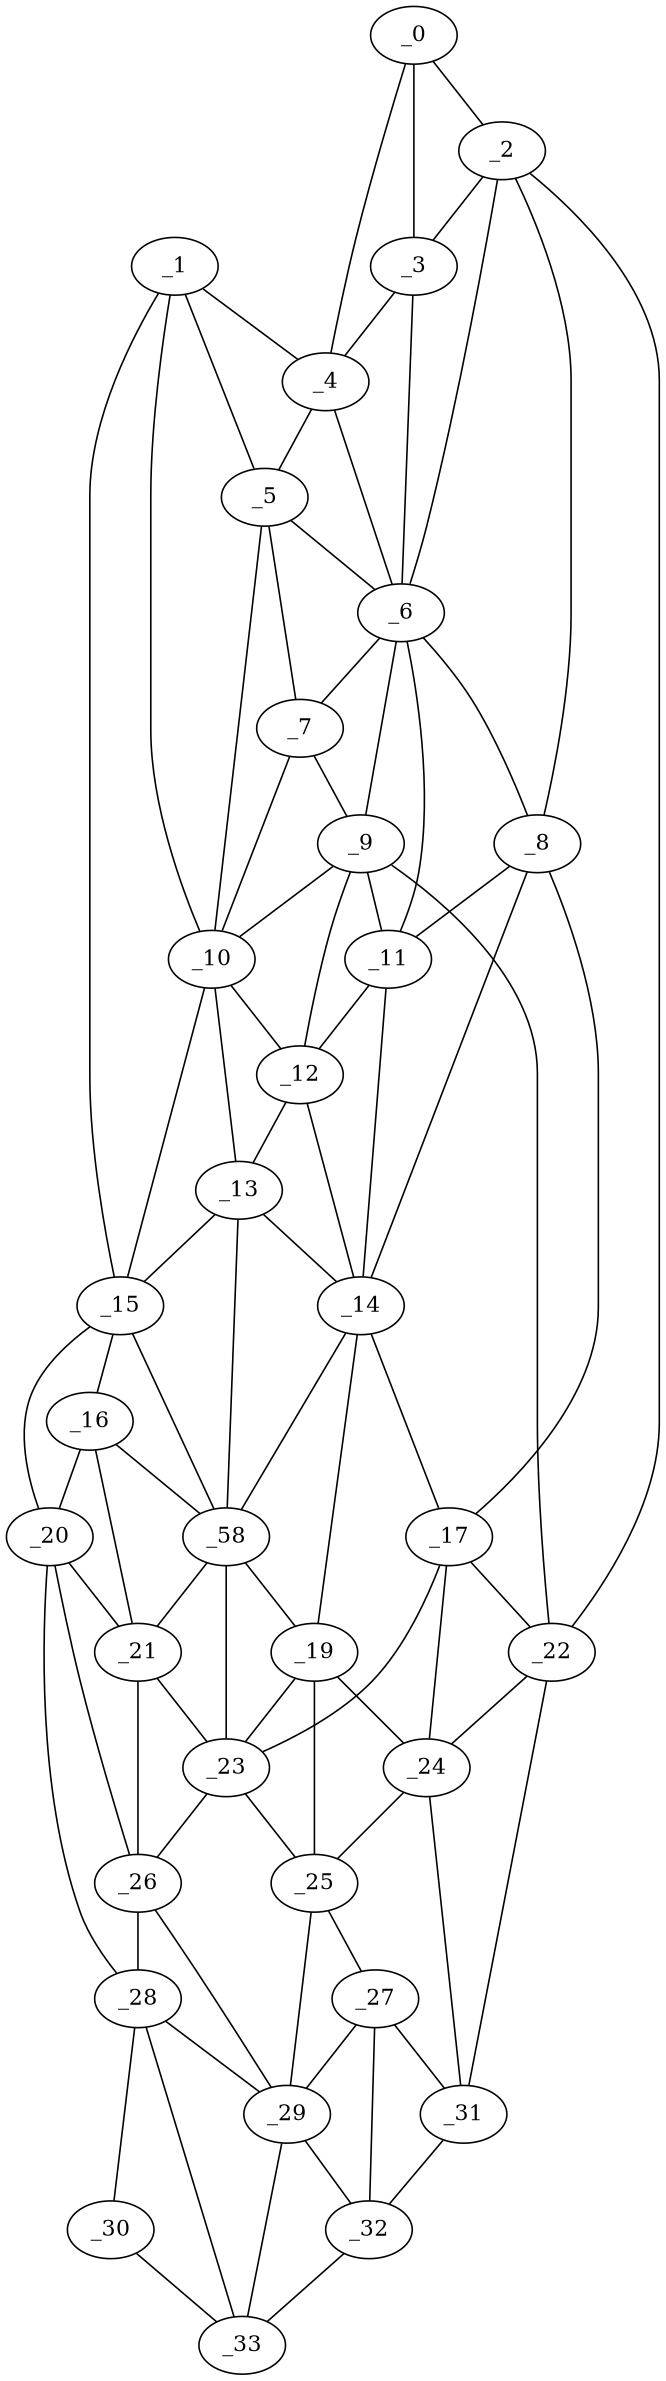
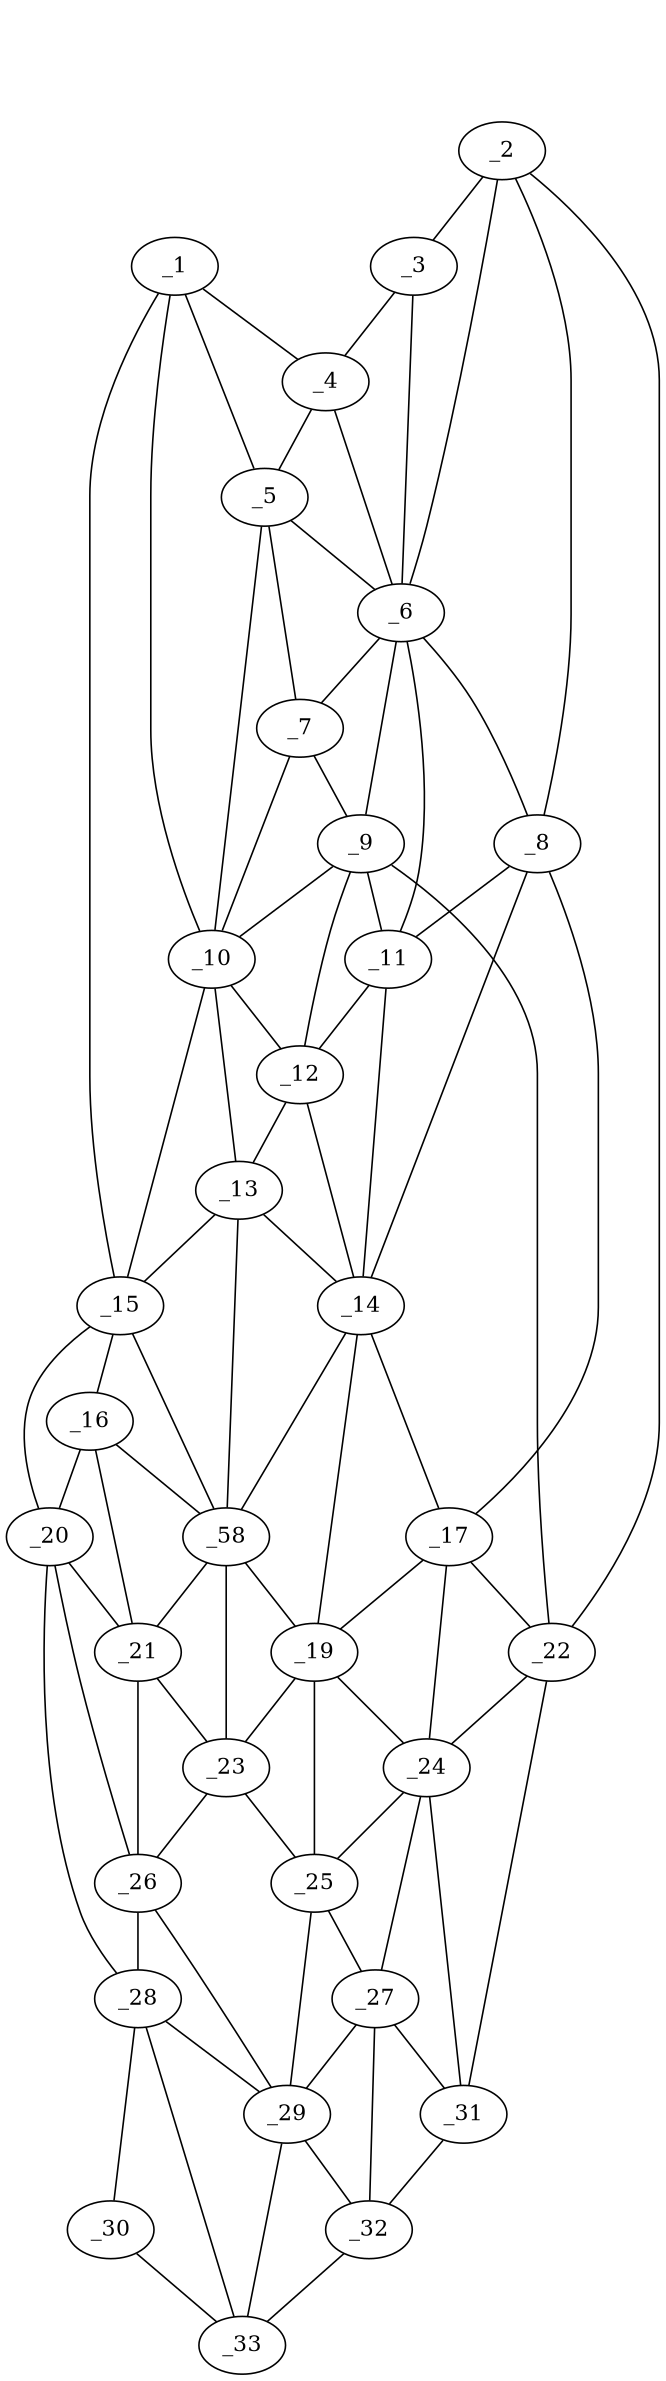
(414, 35) -> none
(374, 1680) -> (382, 1595)
none -> (401, 1883)
